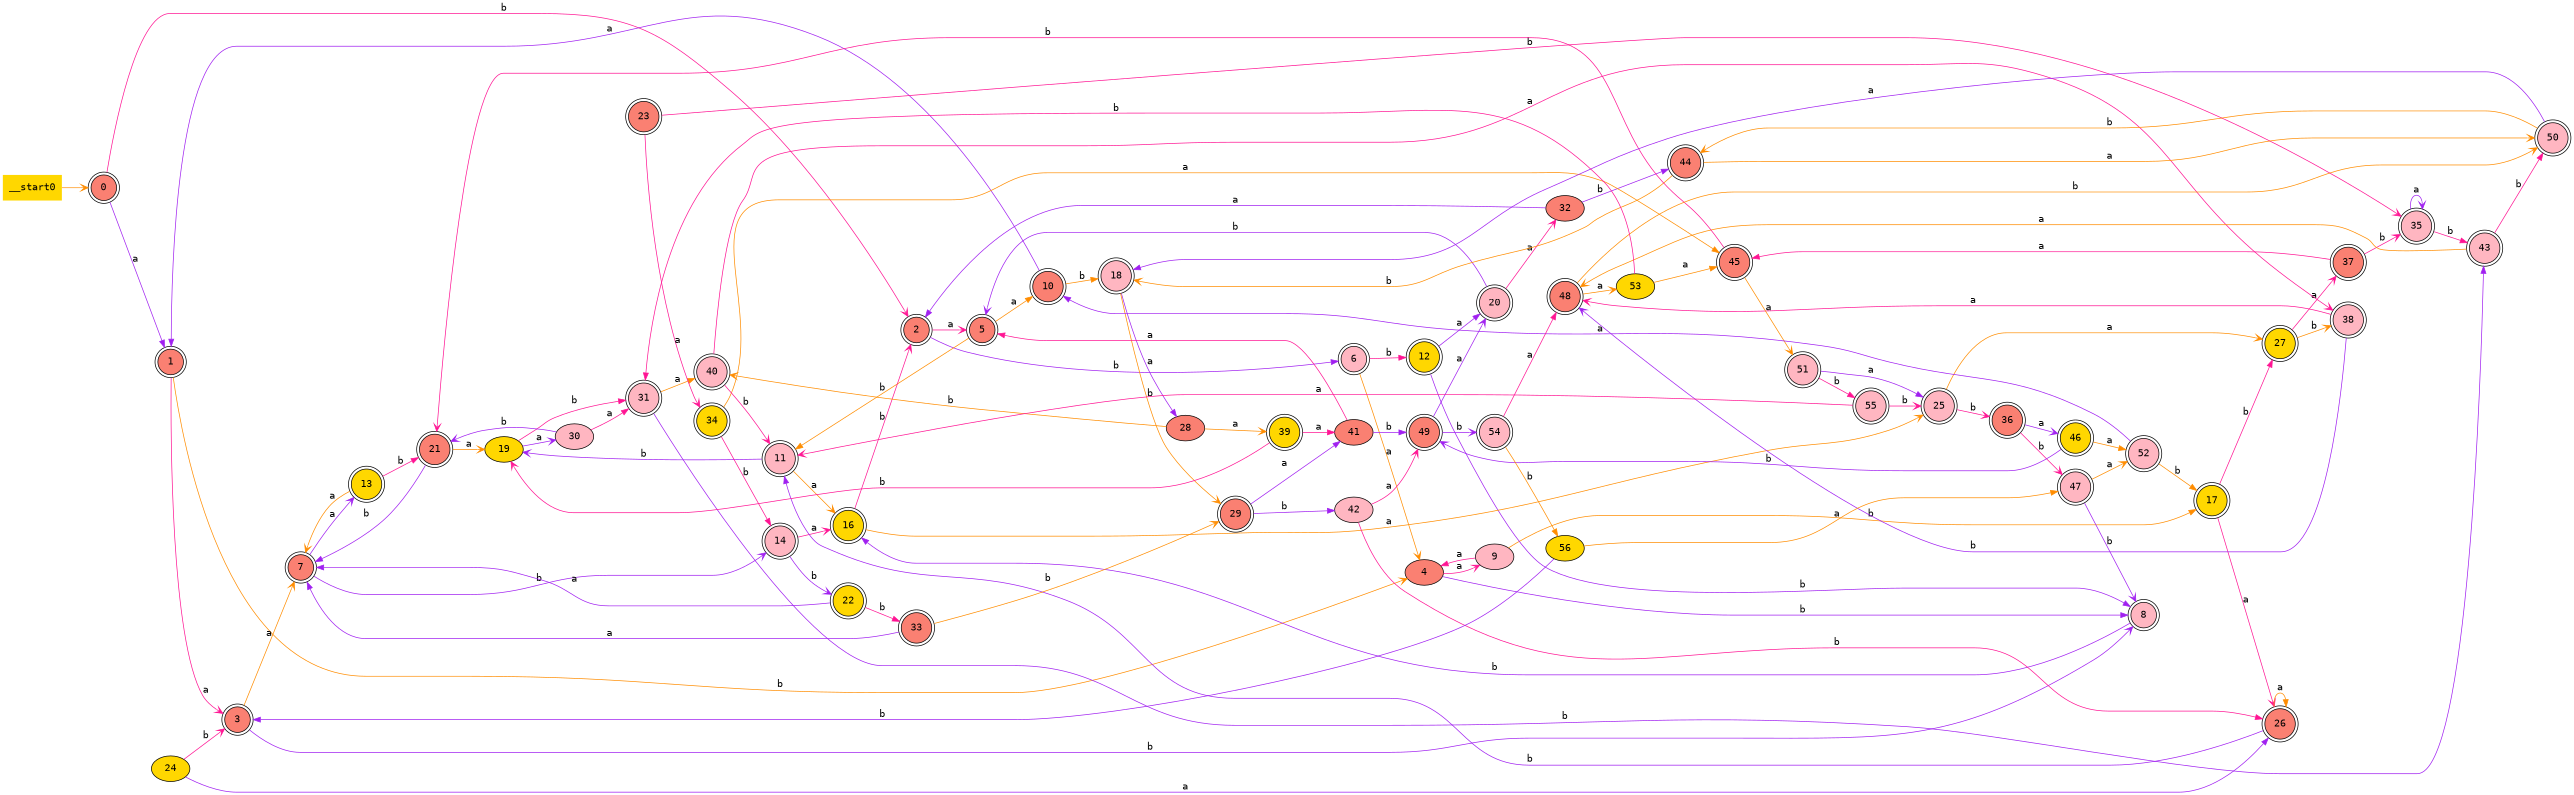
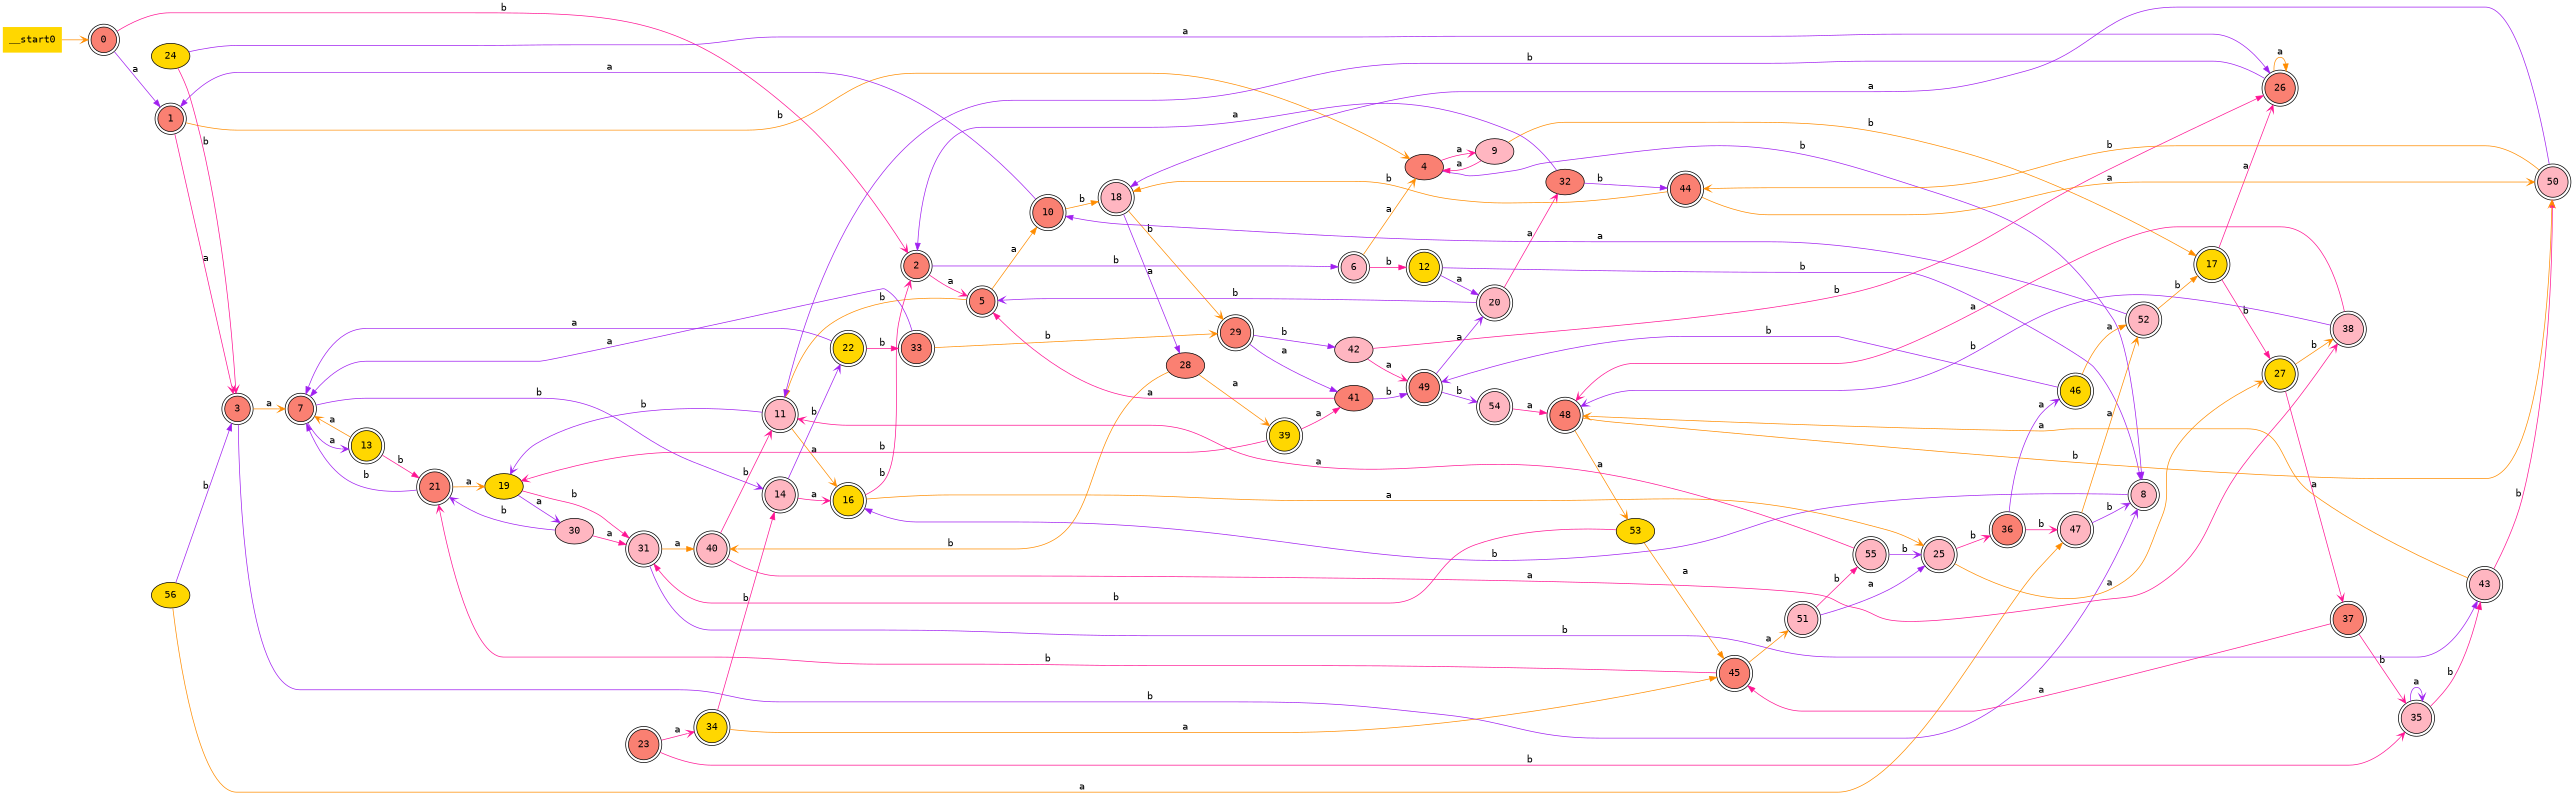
(1418, 283) -> (1417, 192)
(1901, 406) -> (1901, 555)
(1531, 488) -> none
